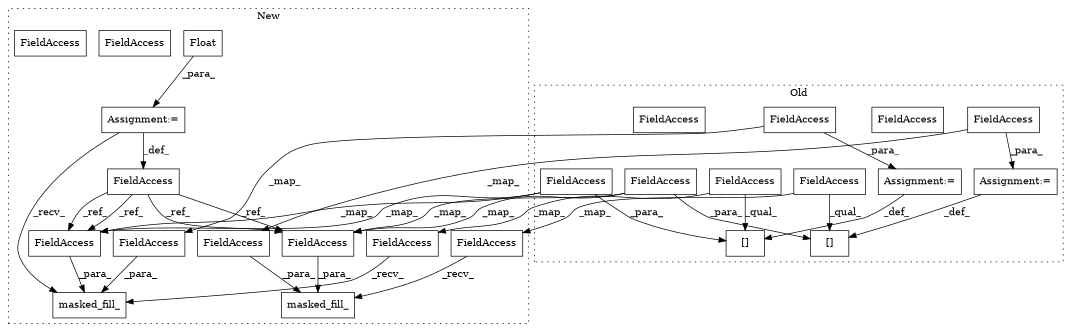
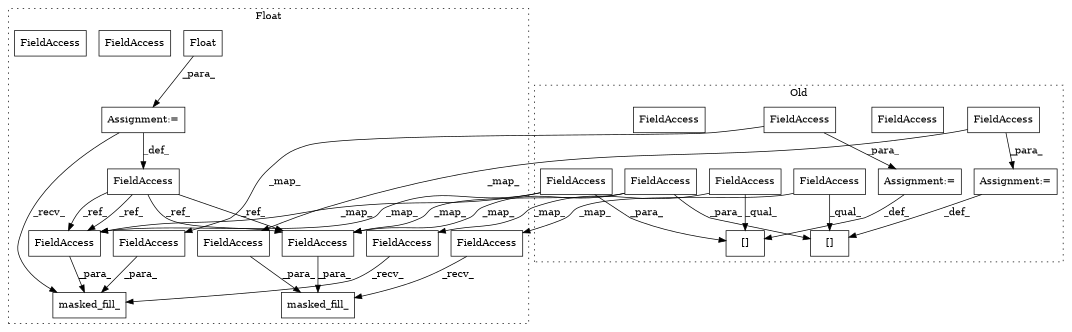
(269, 17) -> (269, 17)
